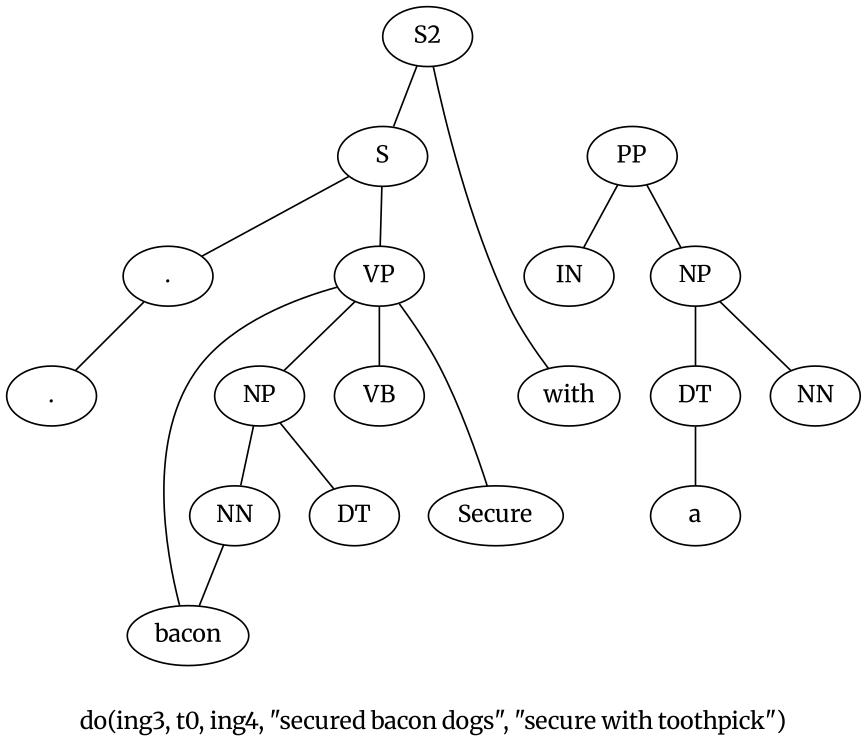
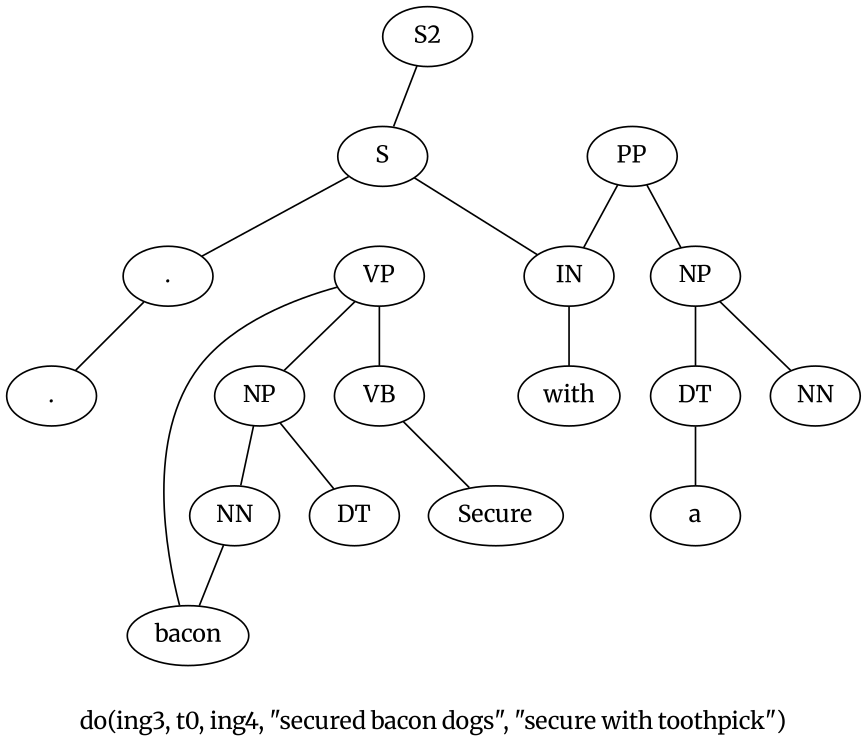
(381, 216) -> (476, 216)
(476, 224) -> (569, 336)
(451, 391) -> (436, 455)
